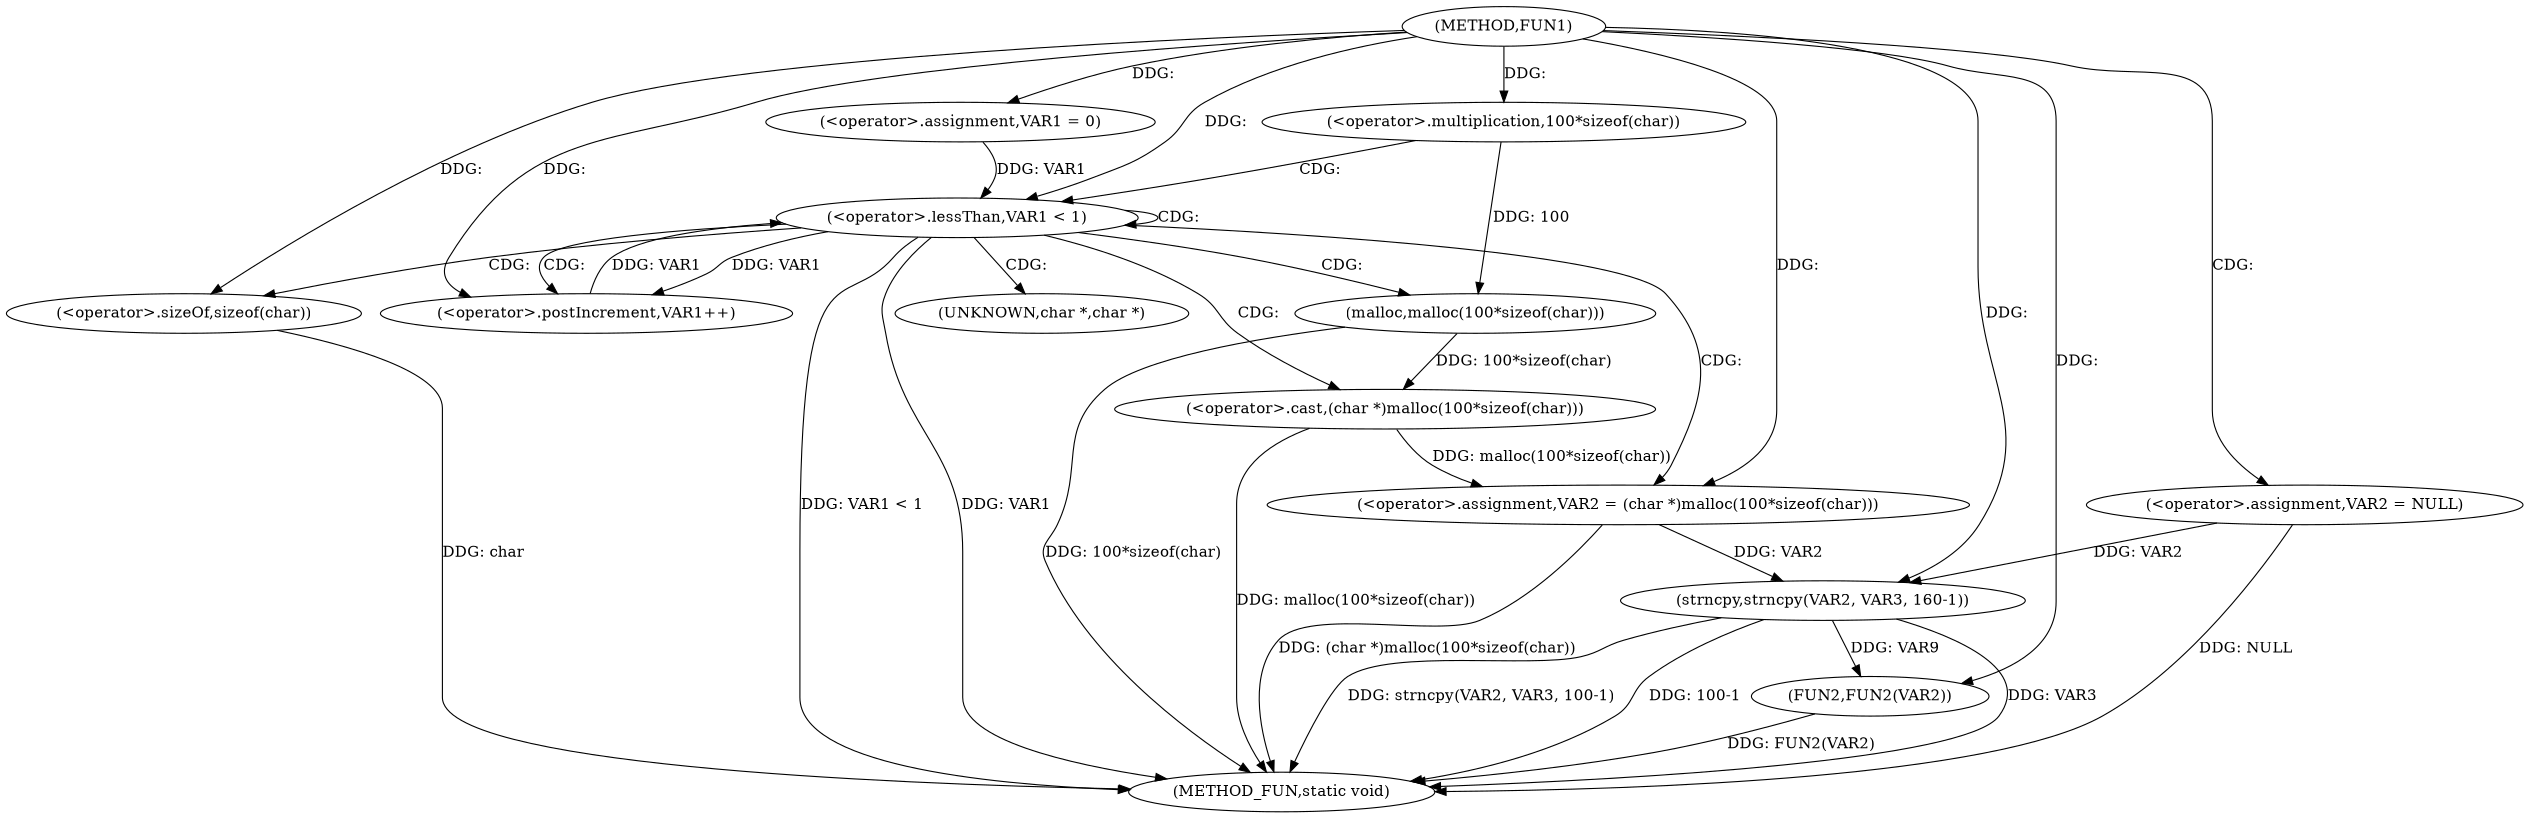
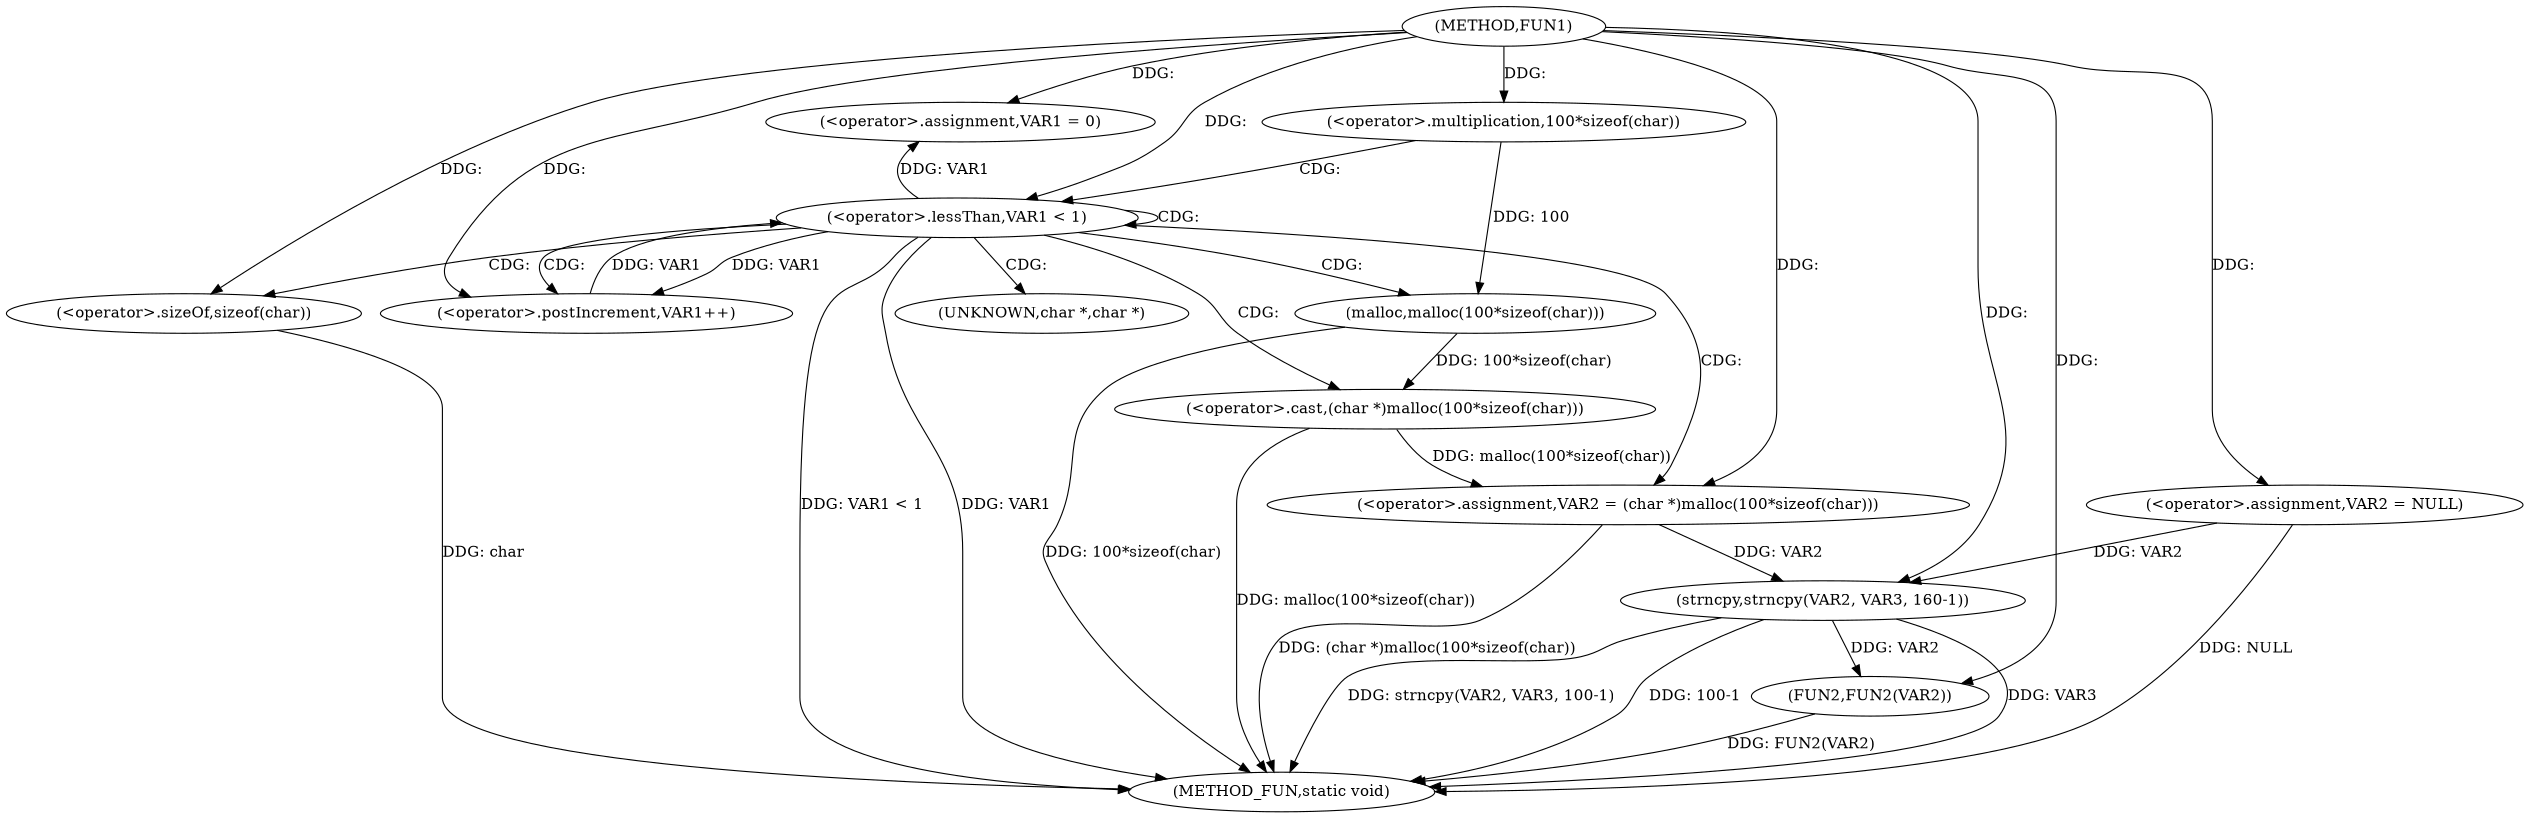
(996, 165) -> (898, 176)
(2236, 266) -> (2236, 266)
(1896, 648) -> (1896, 648)
